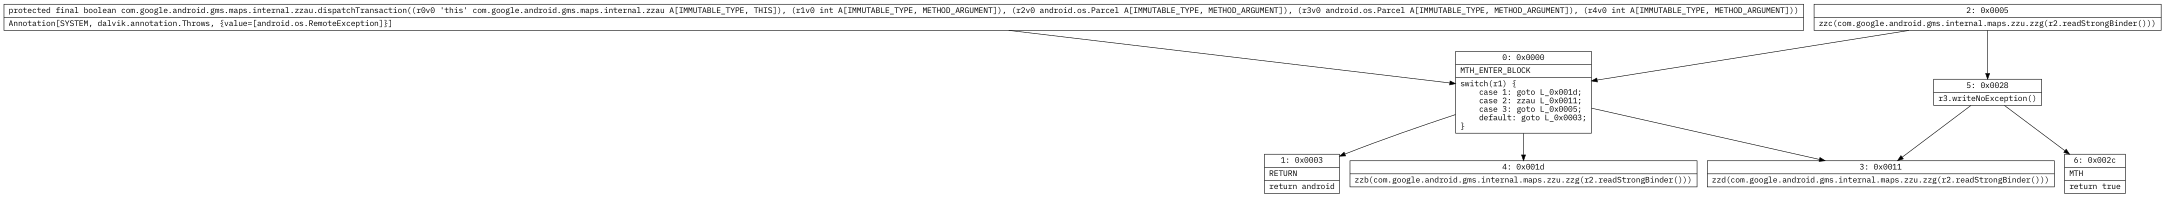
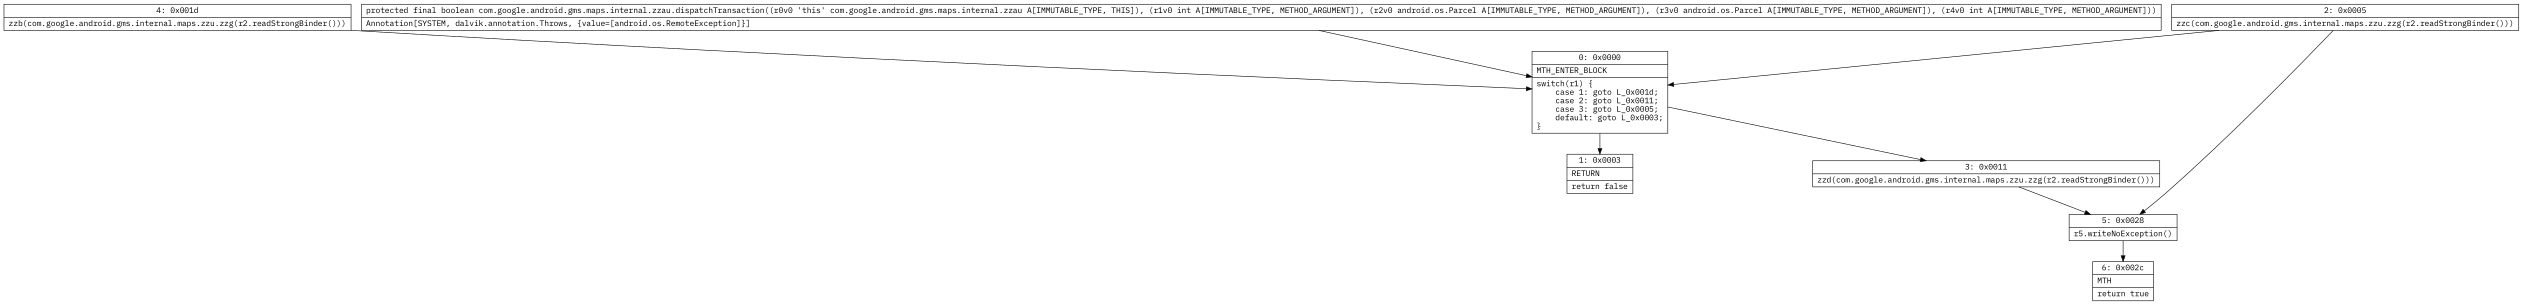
(1988, 99) -> (2123, 234)
(1521, 101) -> (1598, 101)
(1937, 131) -> (2052, 200)
(1524, 144) -> (939, 62)
(1302, 187) -> (1600, 187)
